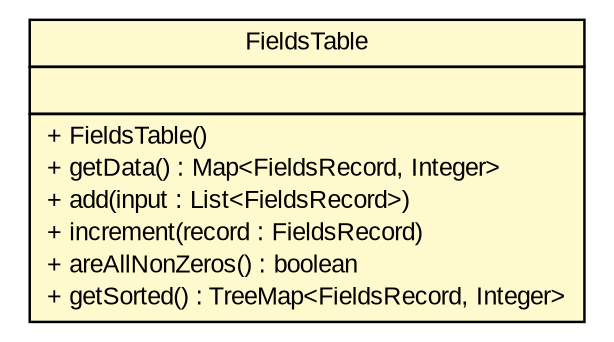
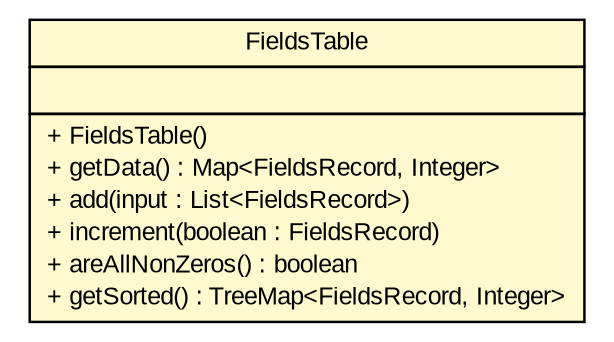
(235, 233) -> (244, 233)
